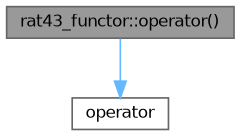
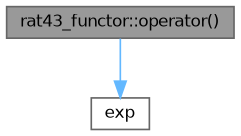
(120, 114) -> (120, 114)
